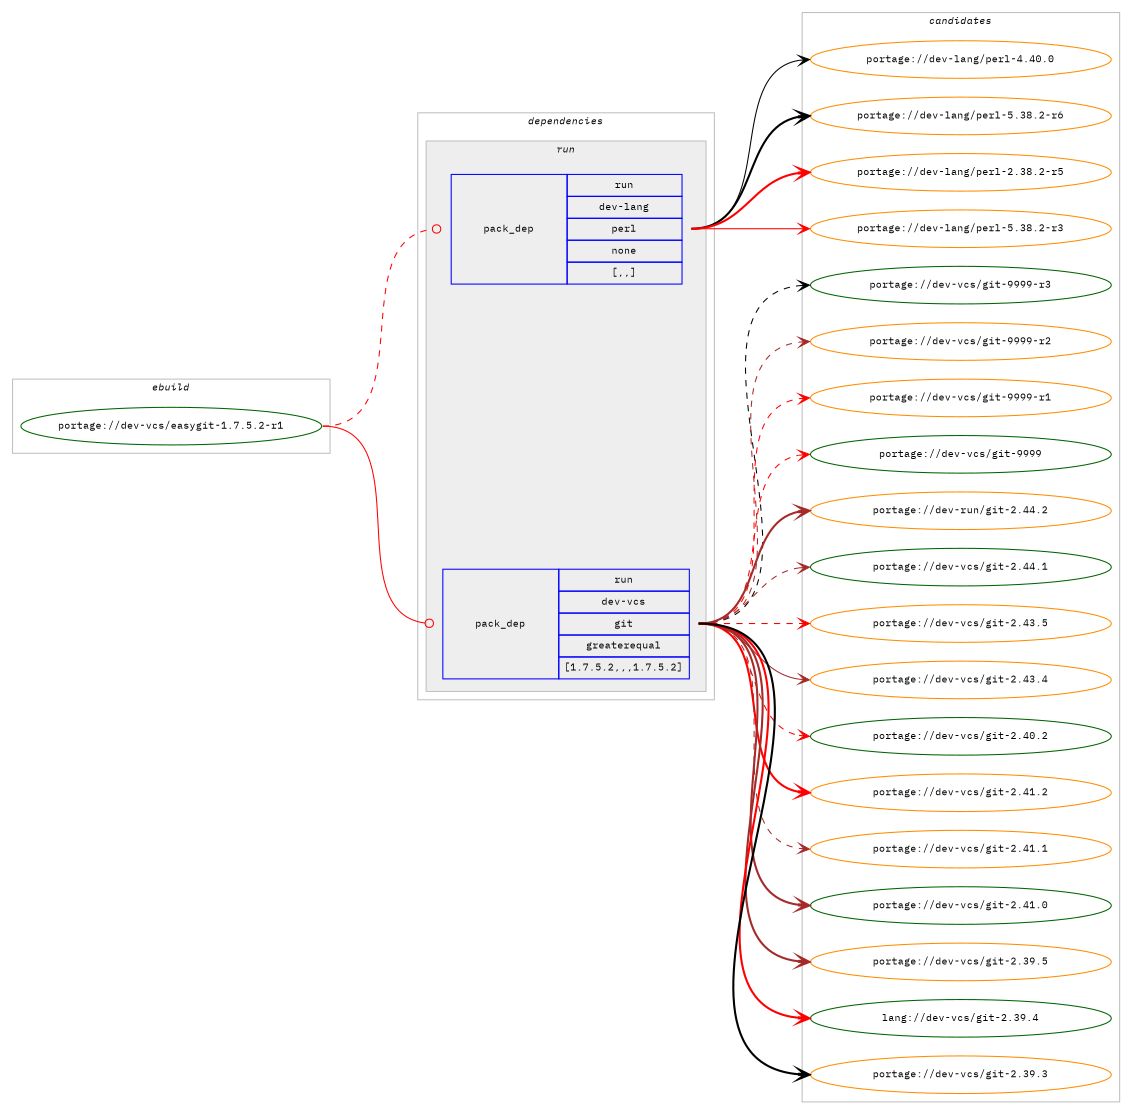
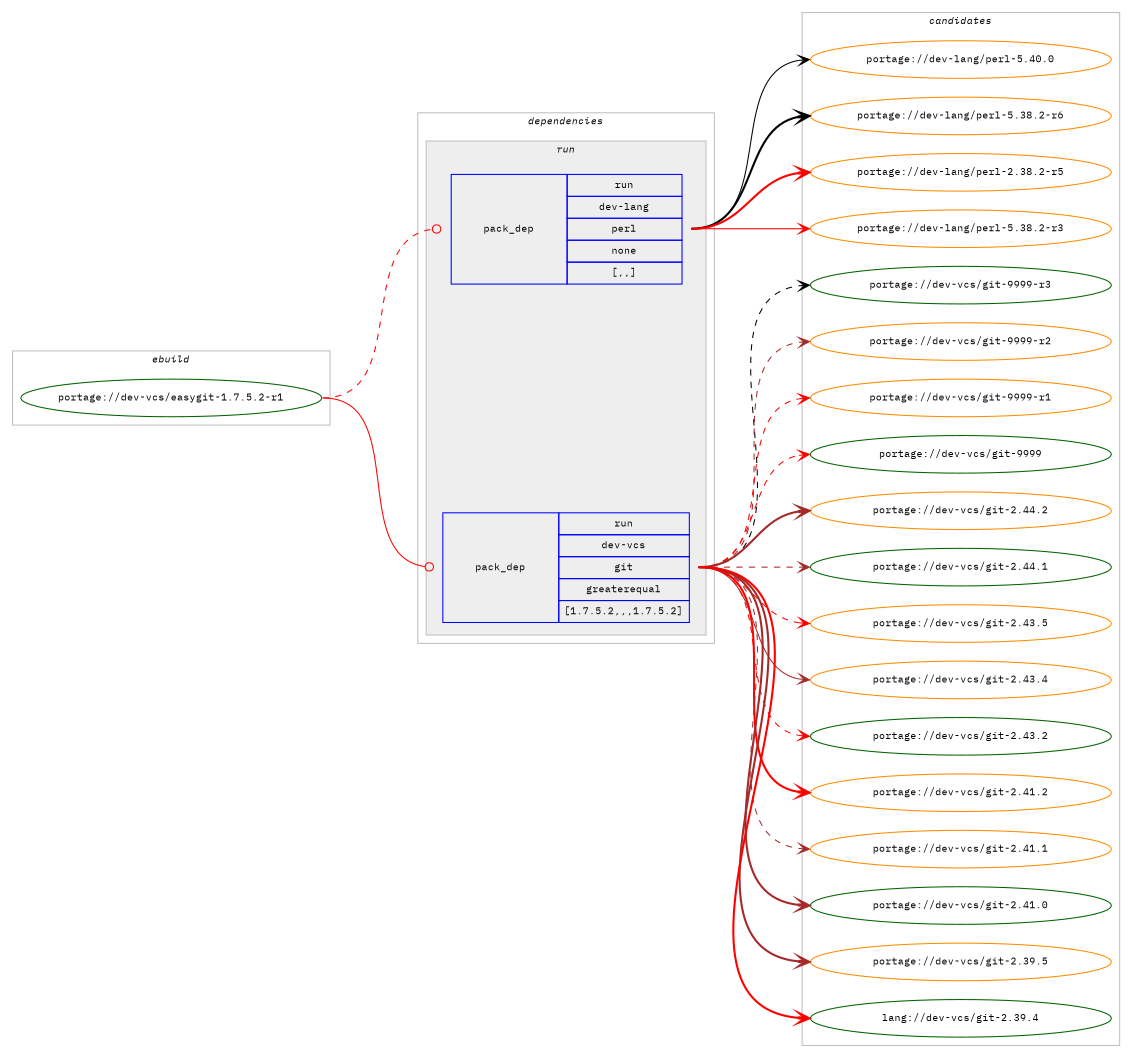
(961, 60) -> (961, 60)
(961, 511) -> (961, 511)
(961, 736) -> (961, 736)
(961, 1075) -> none
